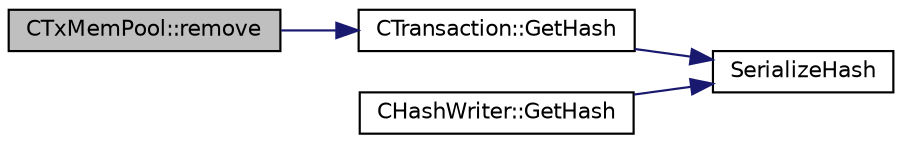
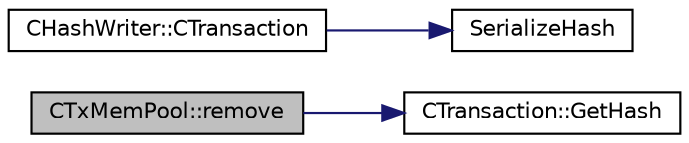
(663, 53) -> none
(497, 113) -> (167, 30)
